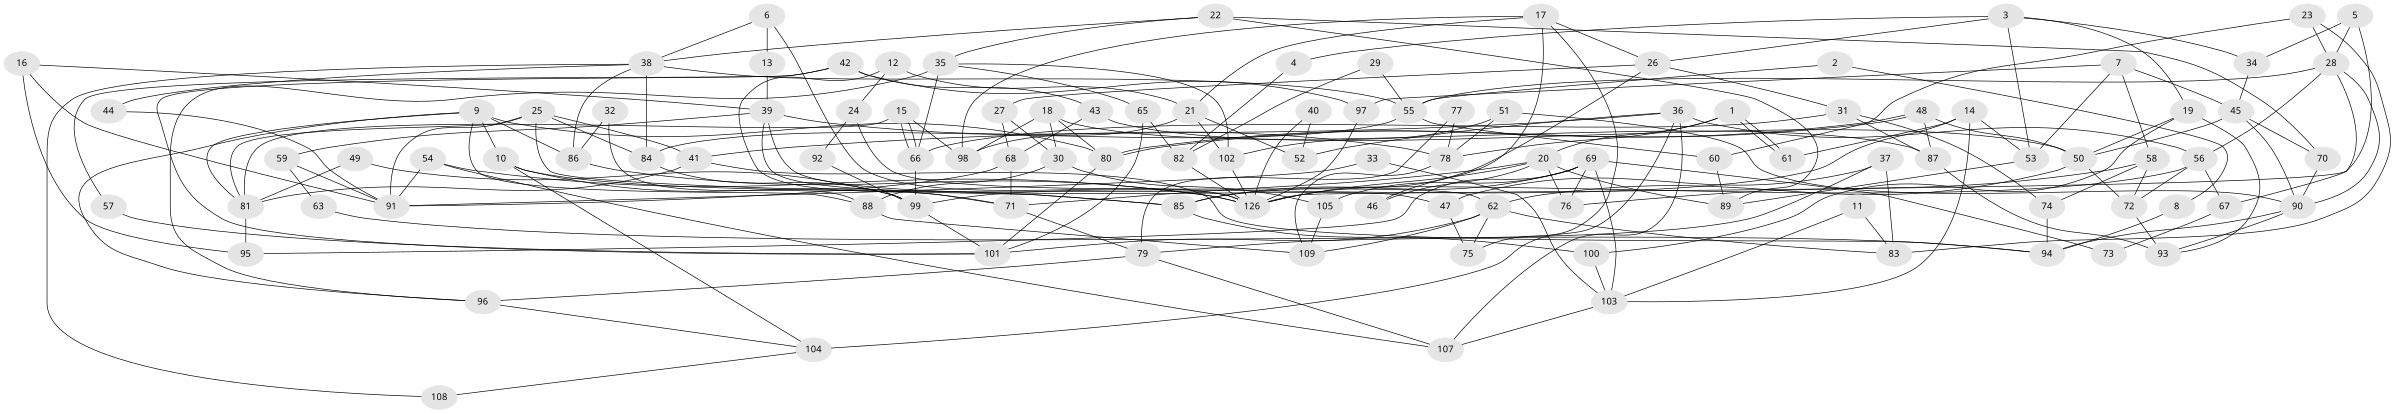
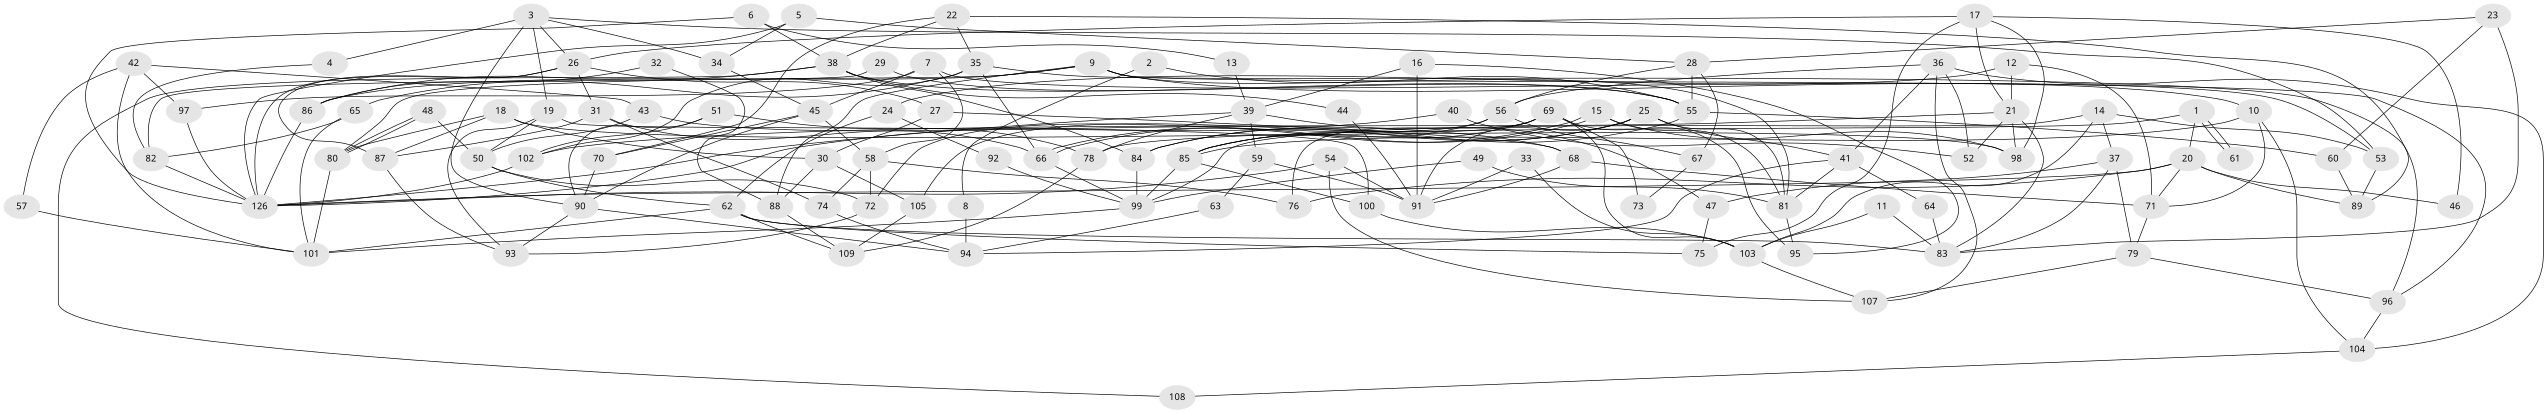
(1457, 111) -> none
(2159, 138) -> (843, 135)
(1929, 140) -> (279, 106)
(1854, 144) -> (2108, 139)
(2378, 149) -> (457, 133)
none -> (1164, 180)
none -> (2027, 192)
none -> (1930, 207)
